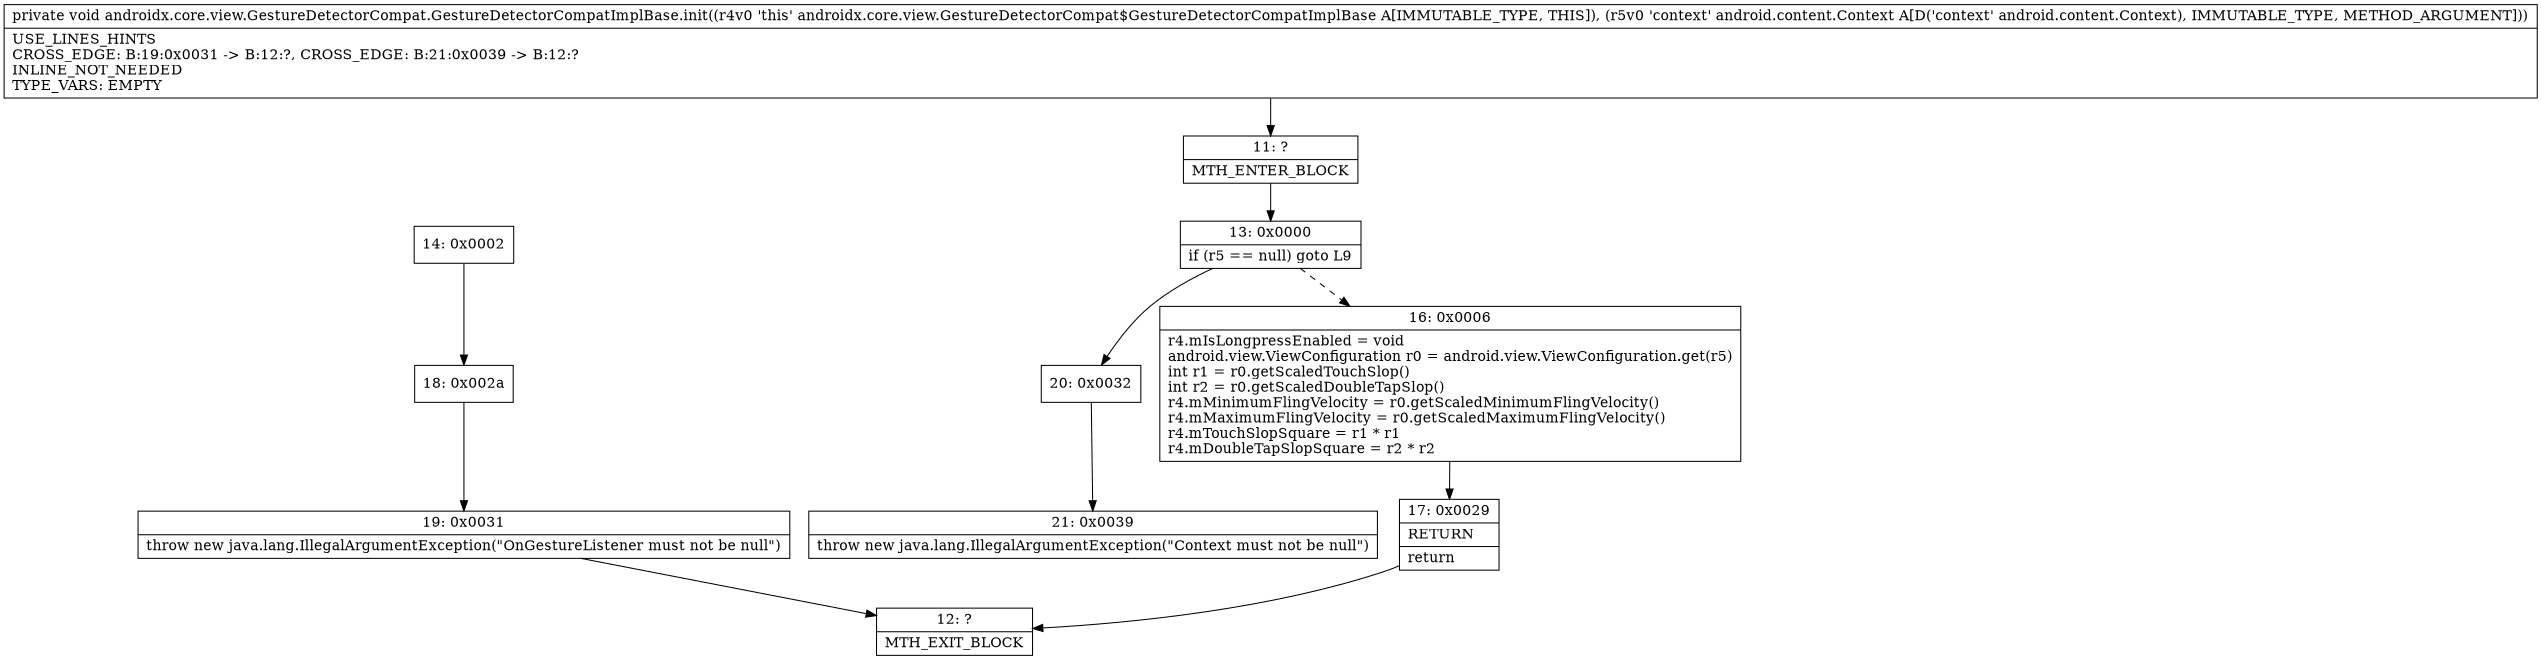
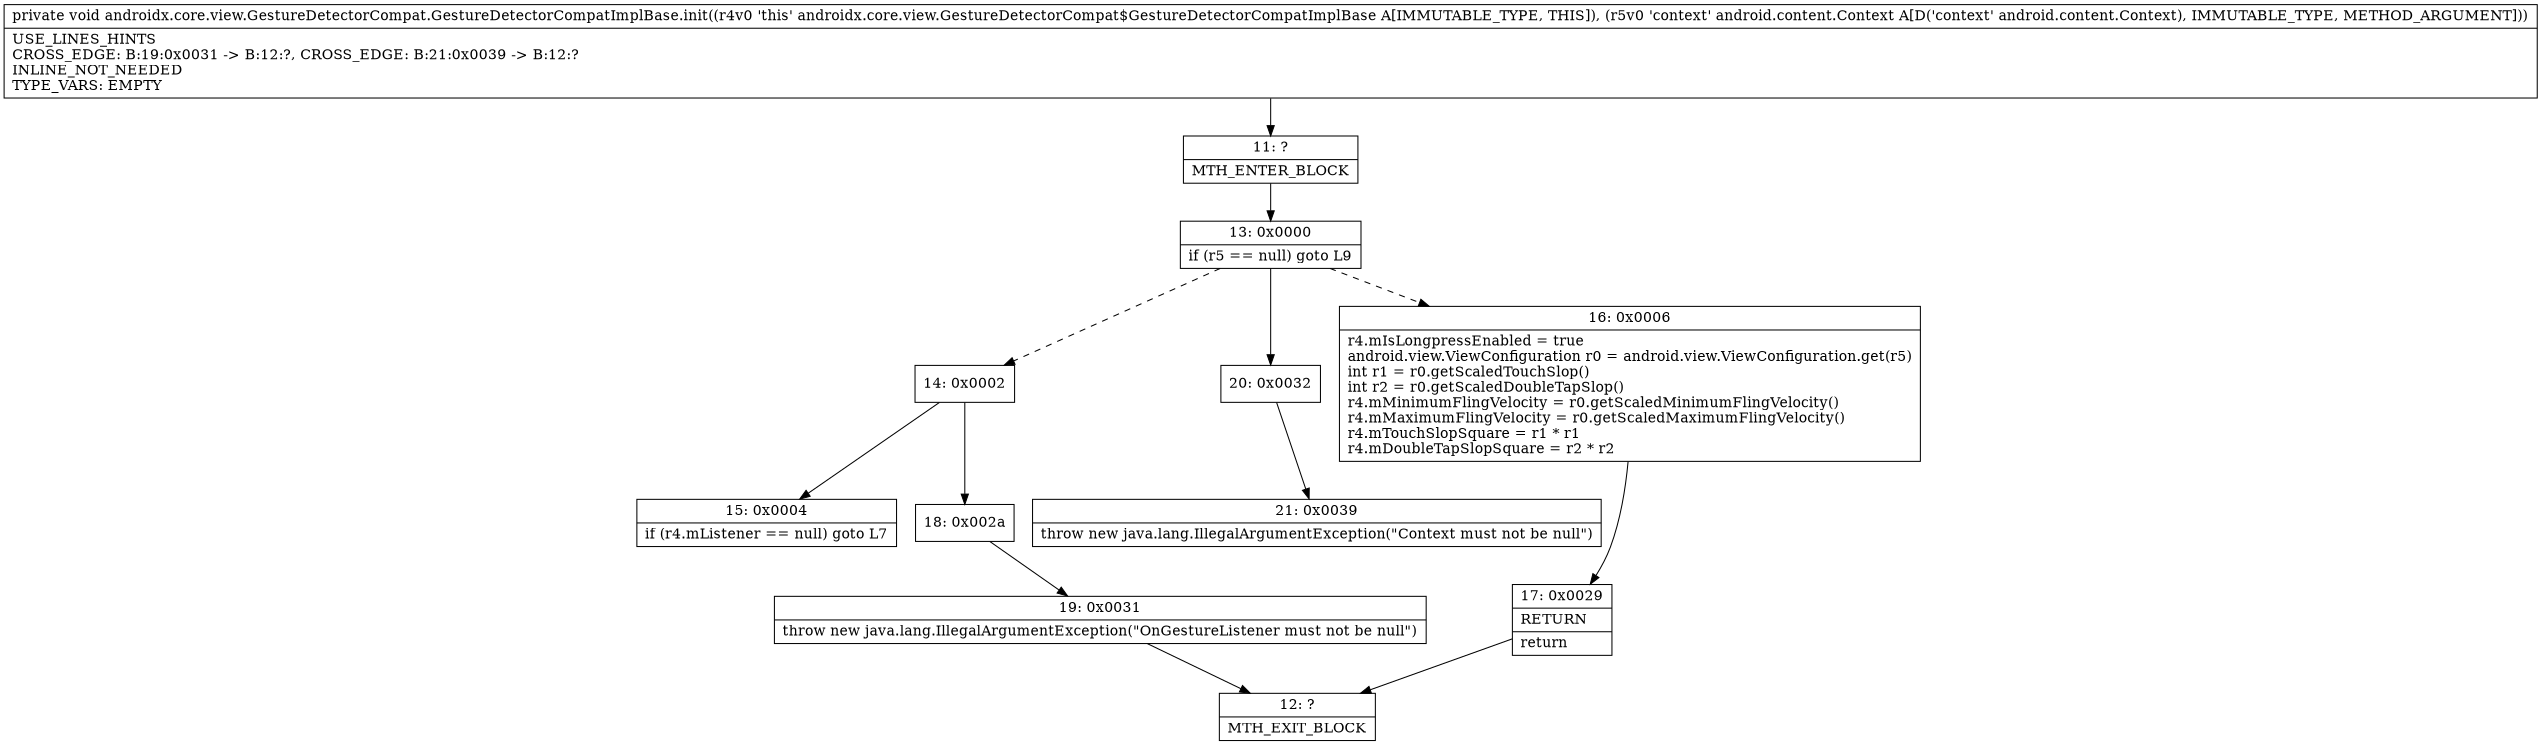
none -> (1117, 315)
(1287, 341) -> (1466, 341)
none -> (767, 523)
